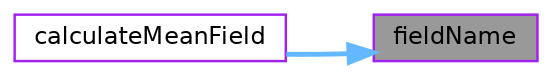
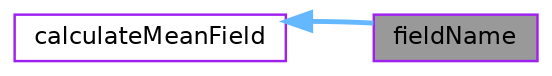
(317, 54) -> (342, 22)
